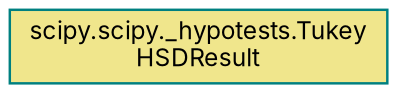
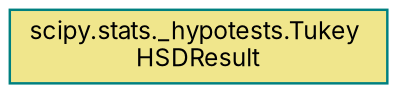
(199, 47) -> (199, 47)
